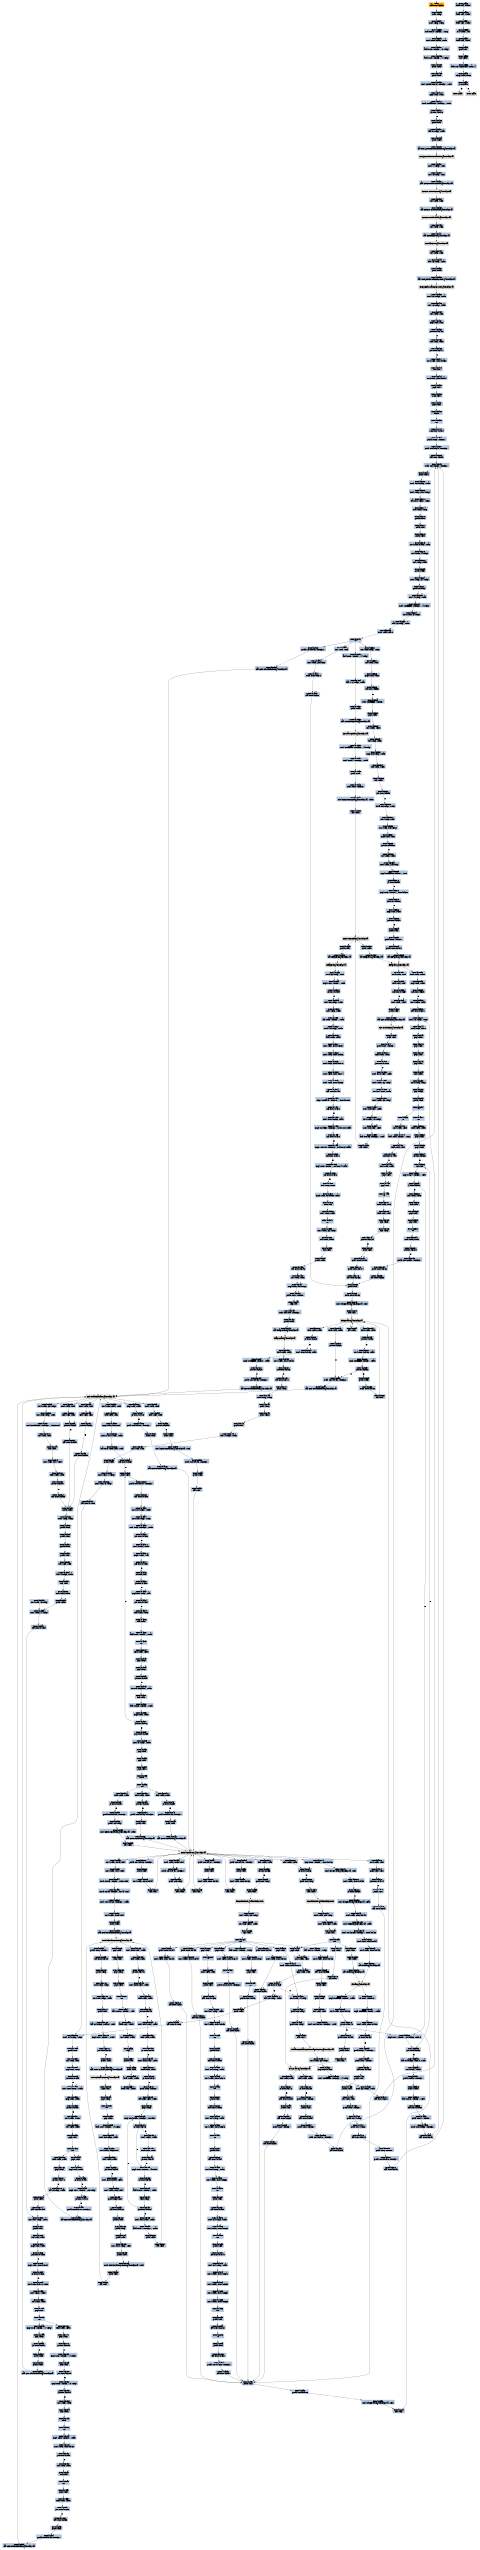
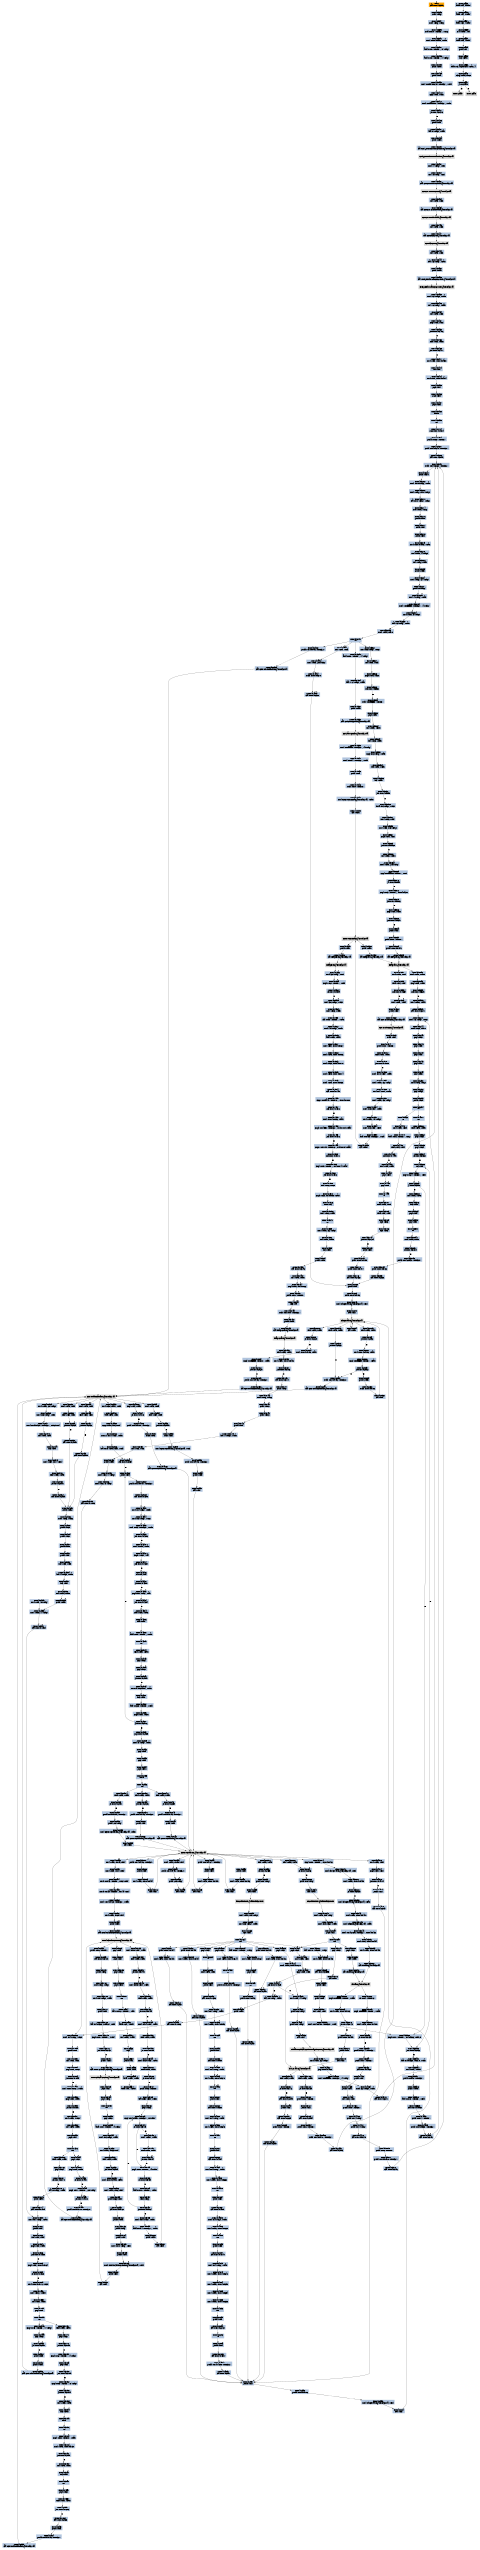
(242, 1861) -> none
